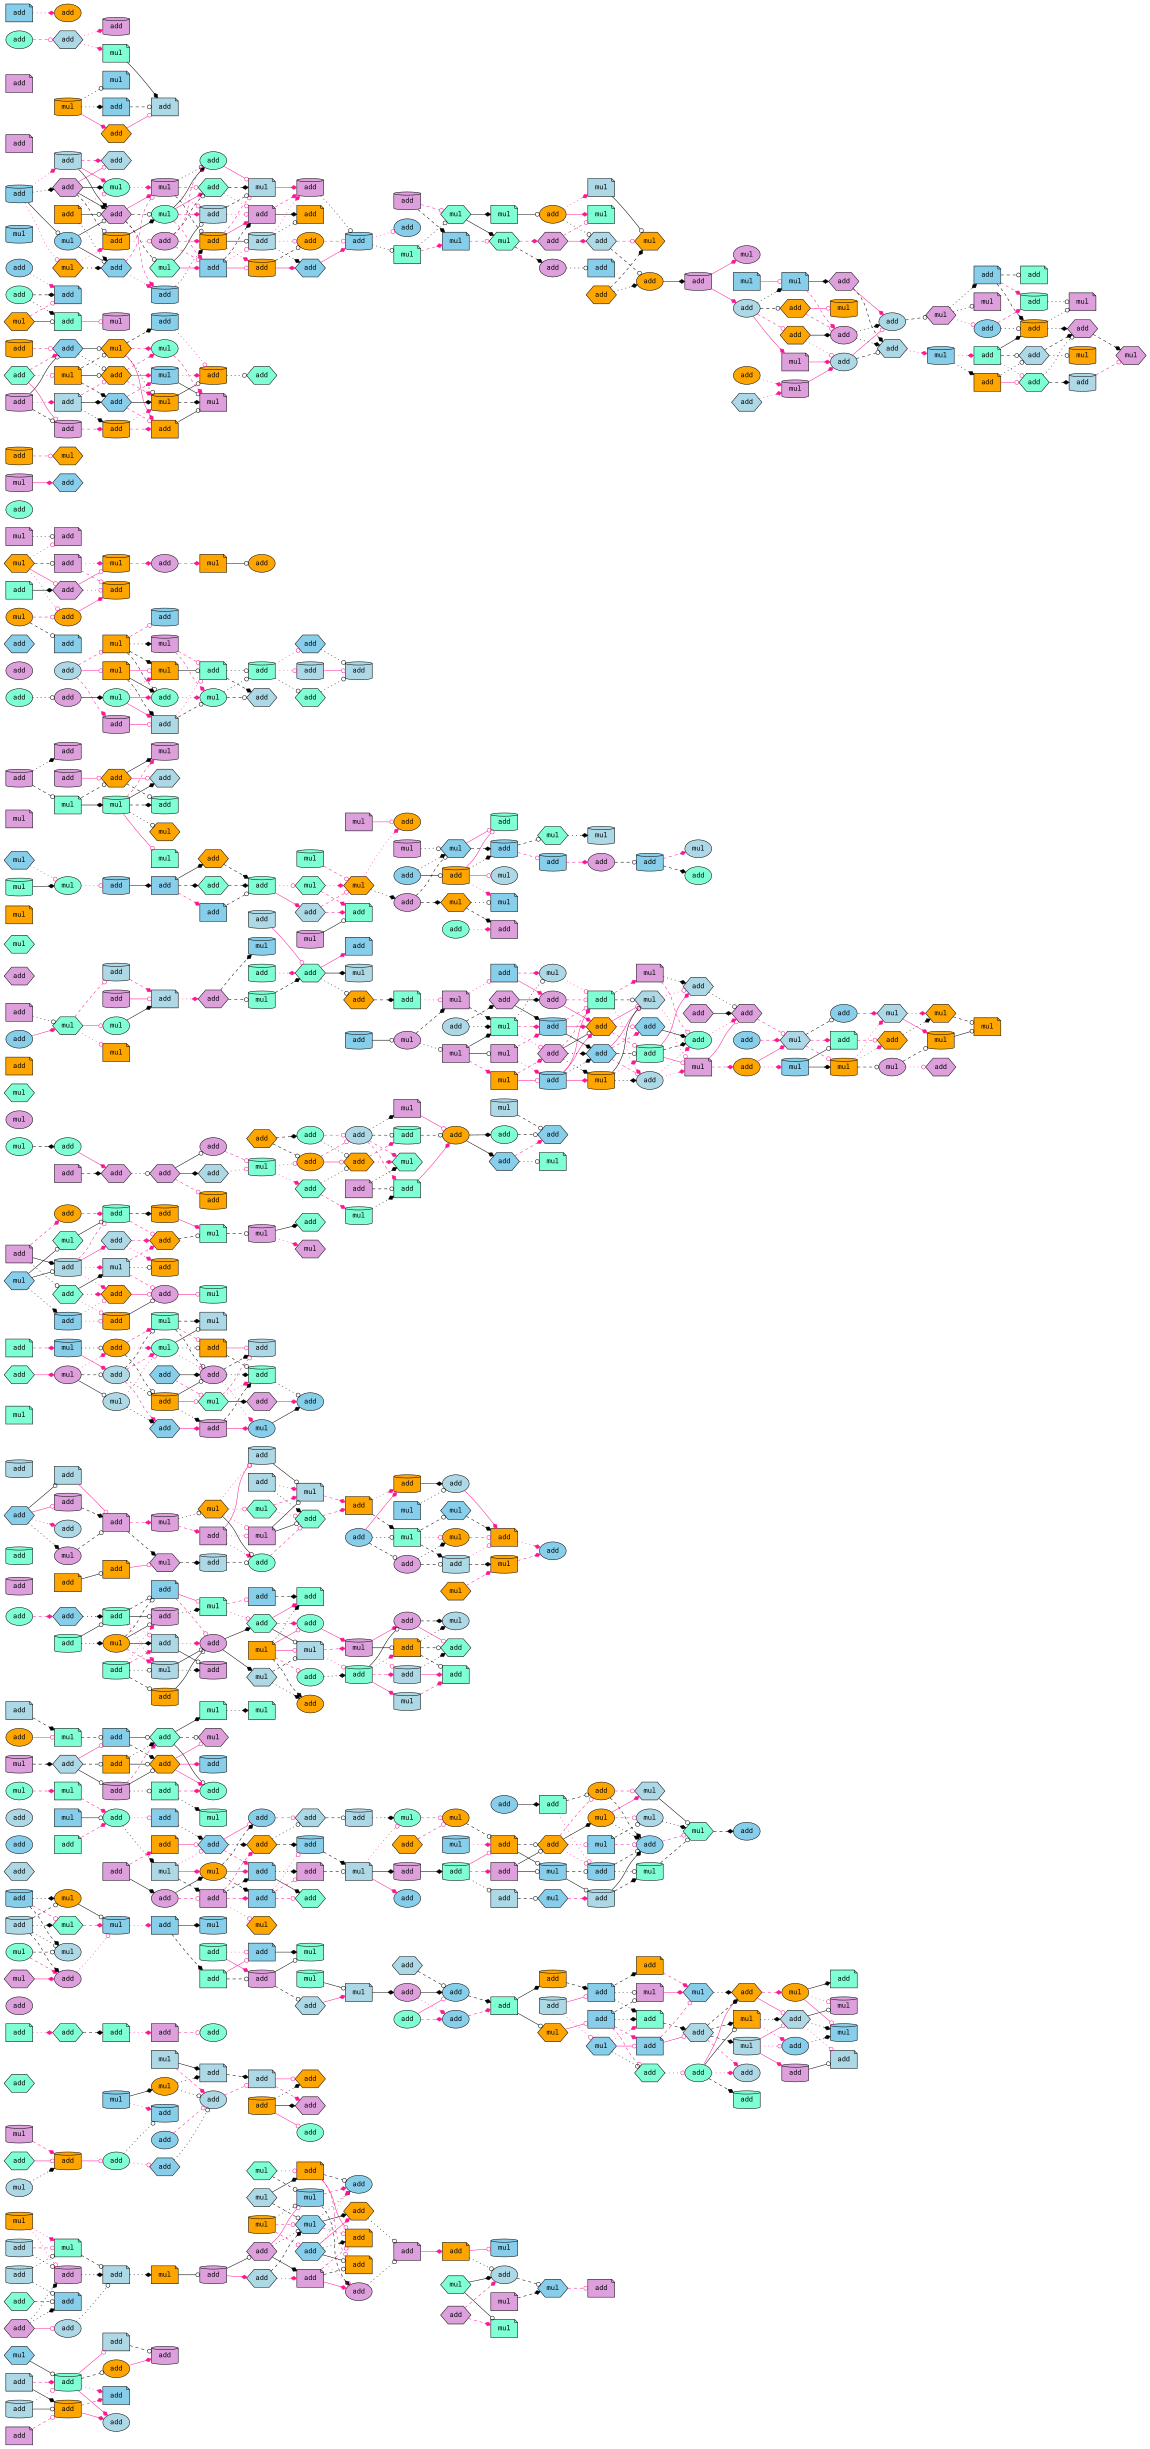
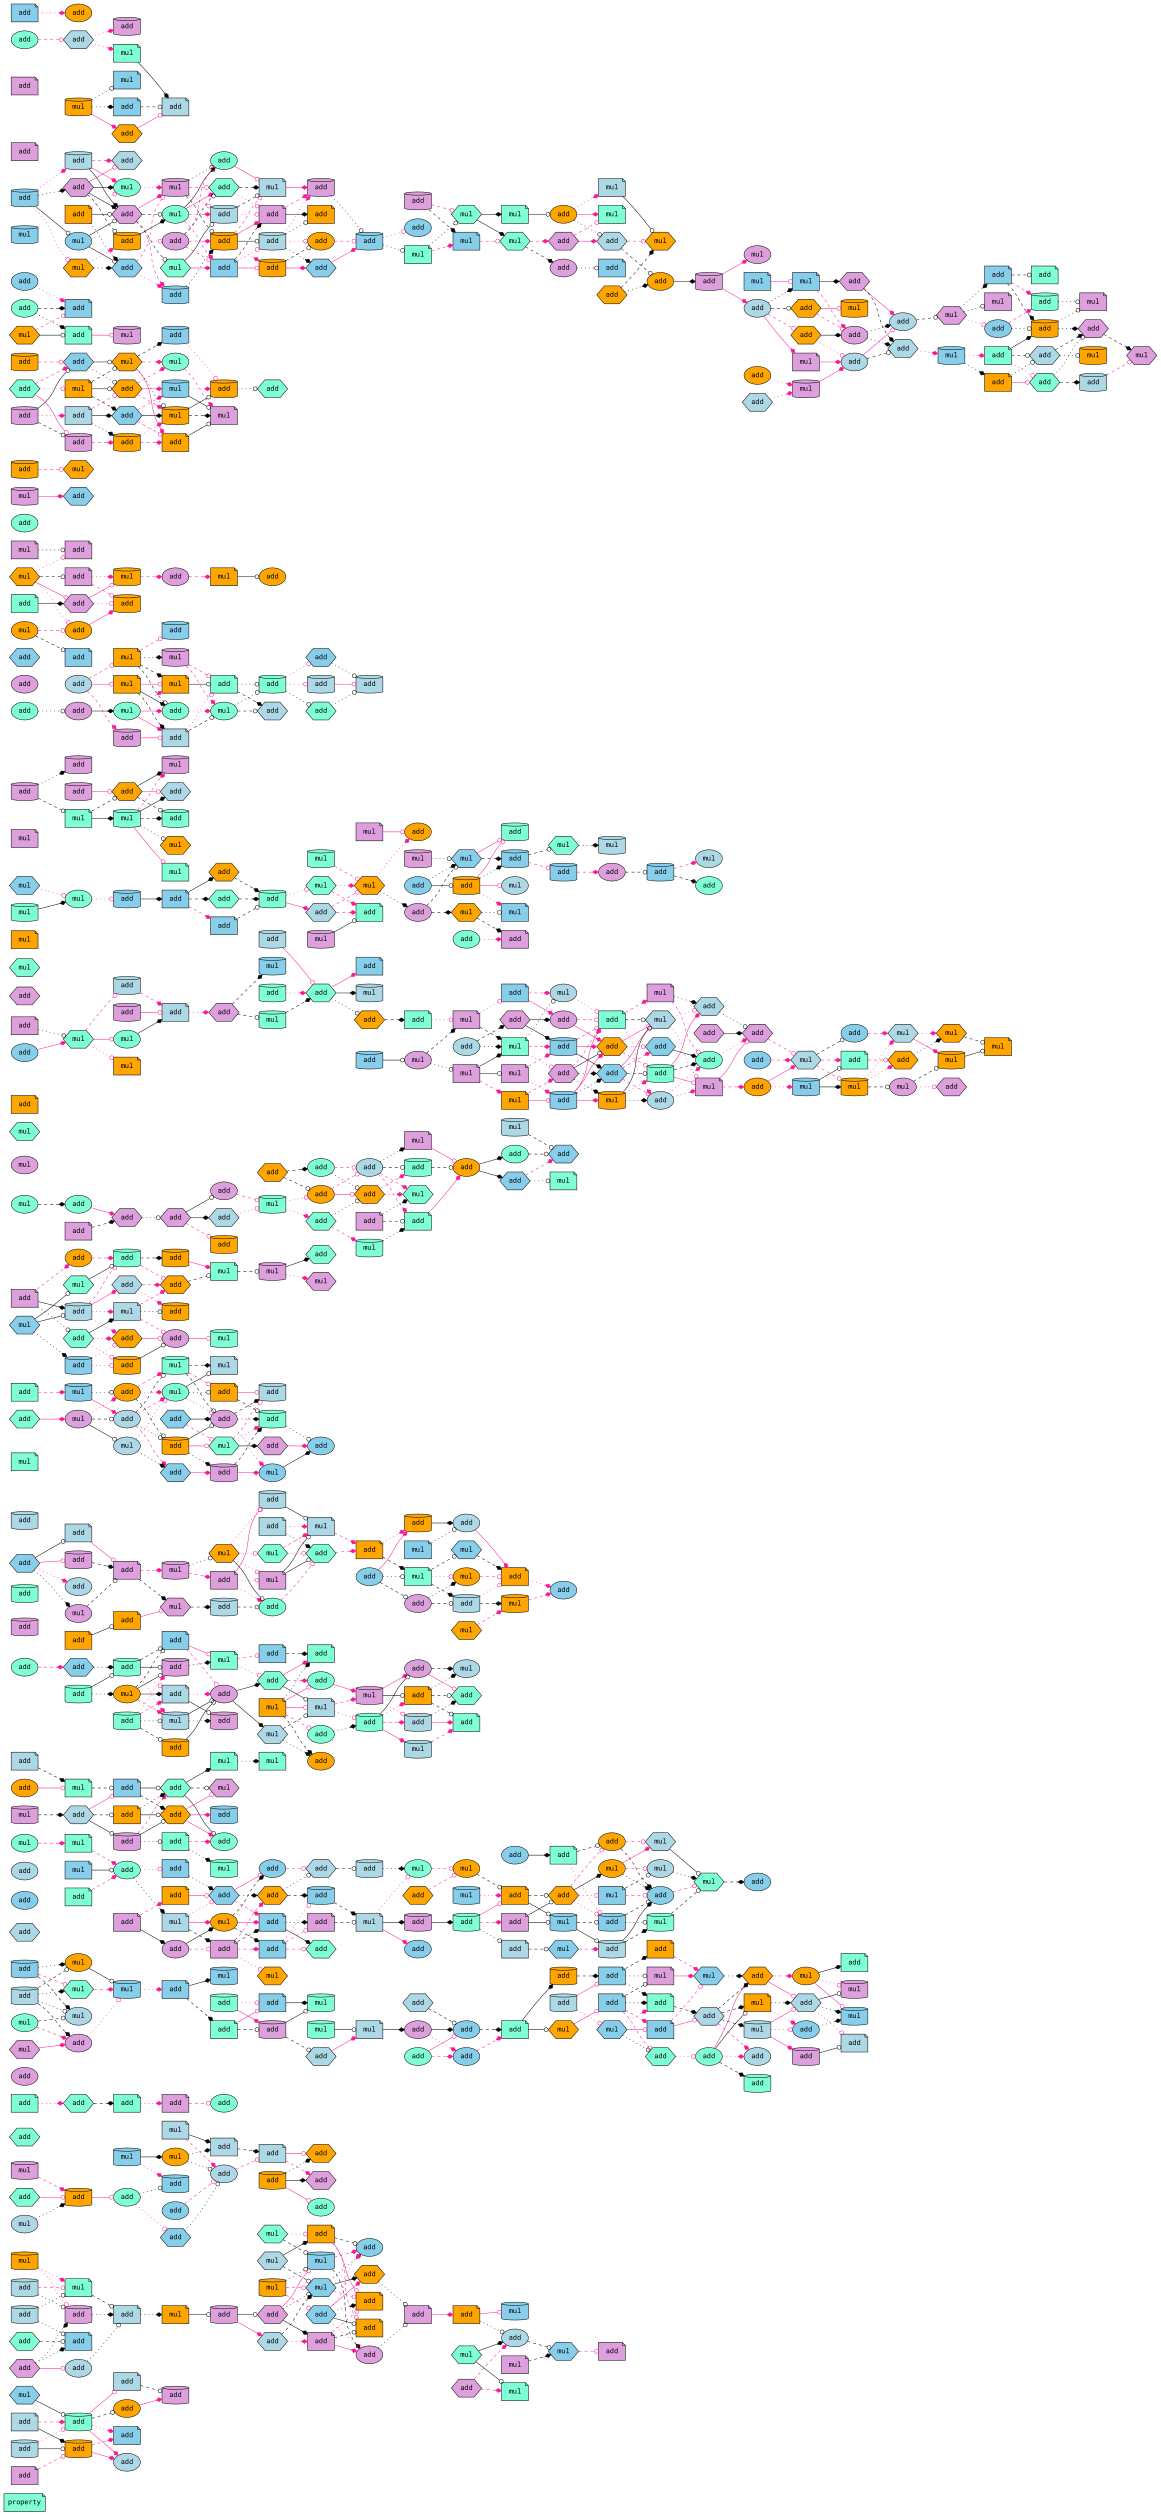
none -> (25, 2503)
